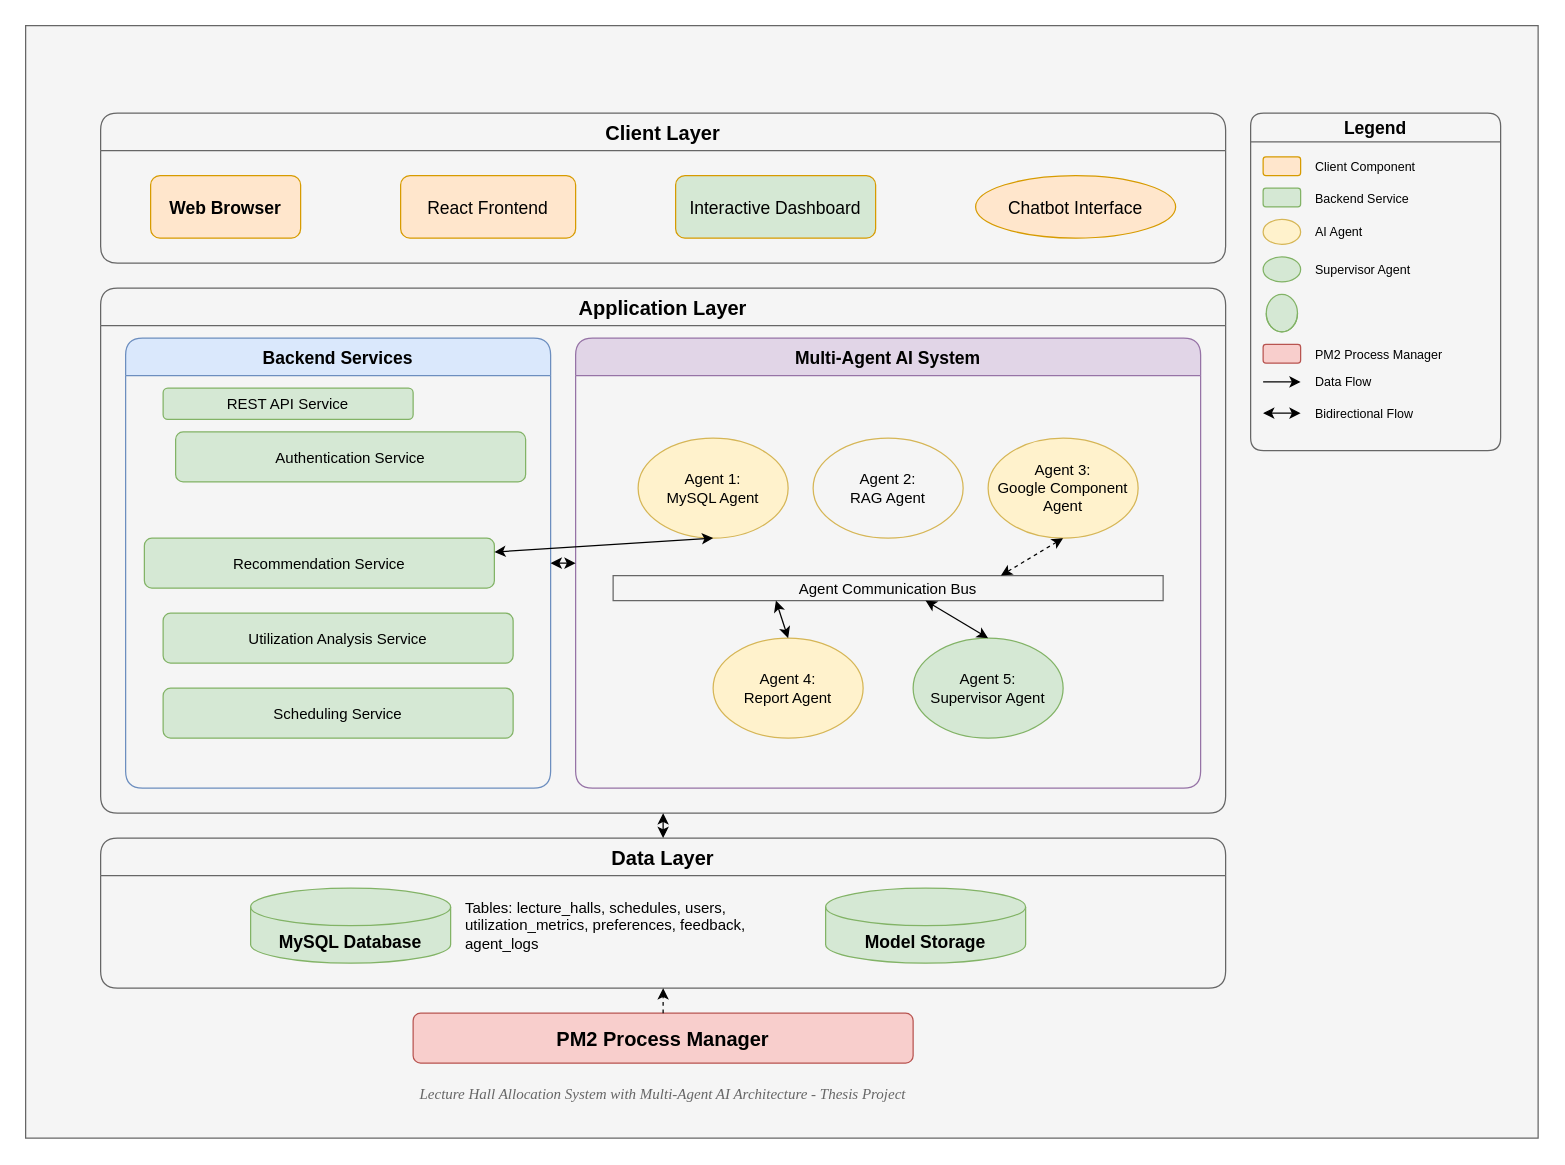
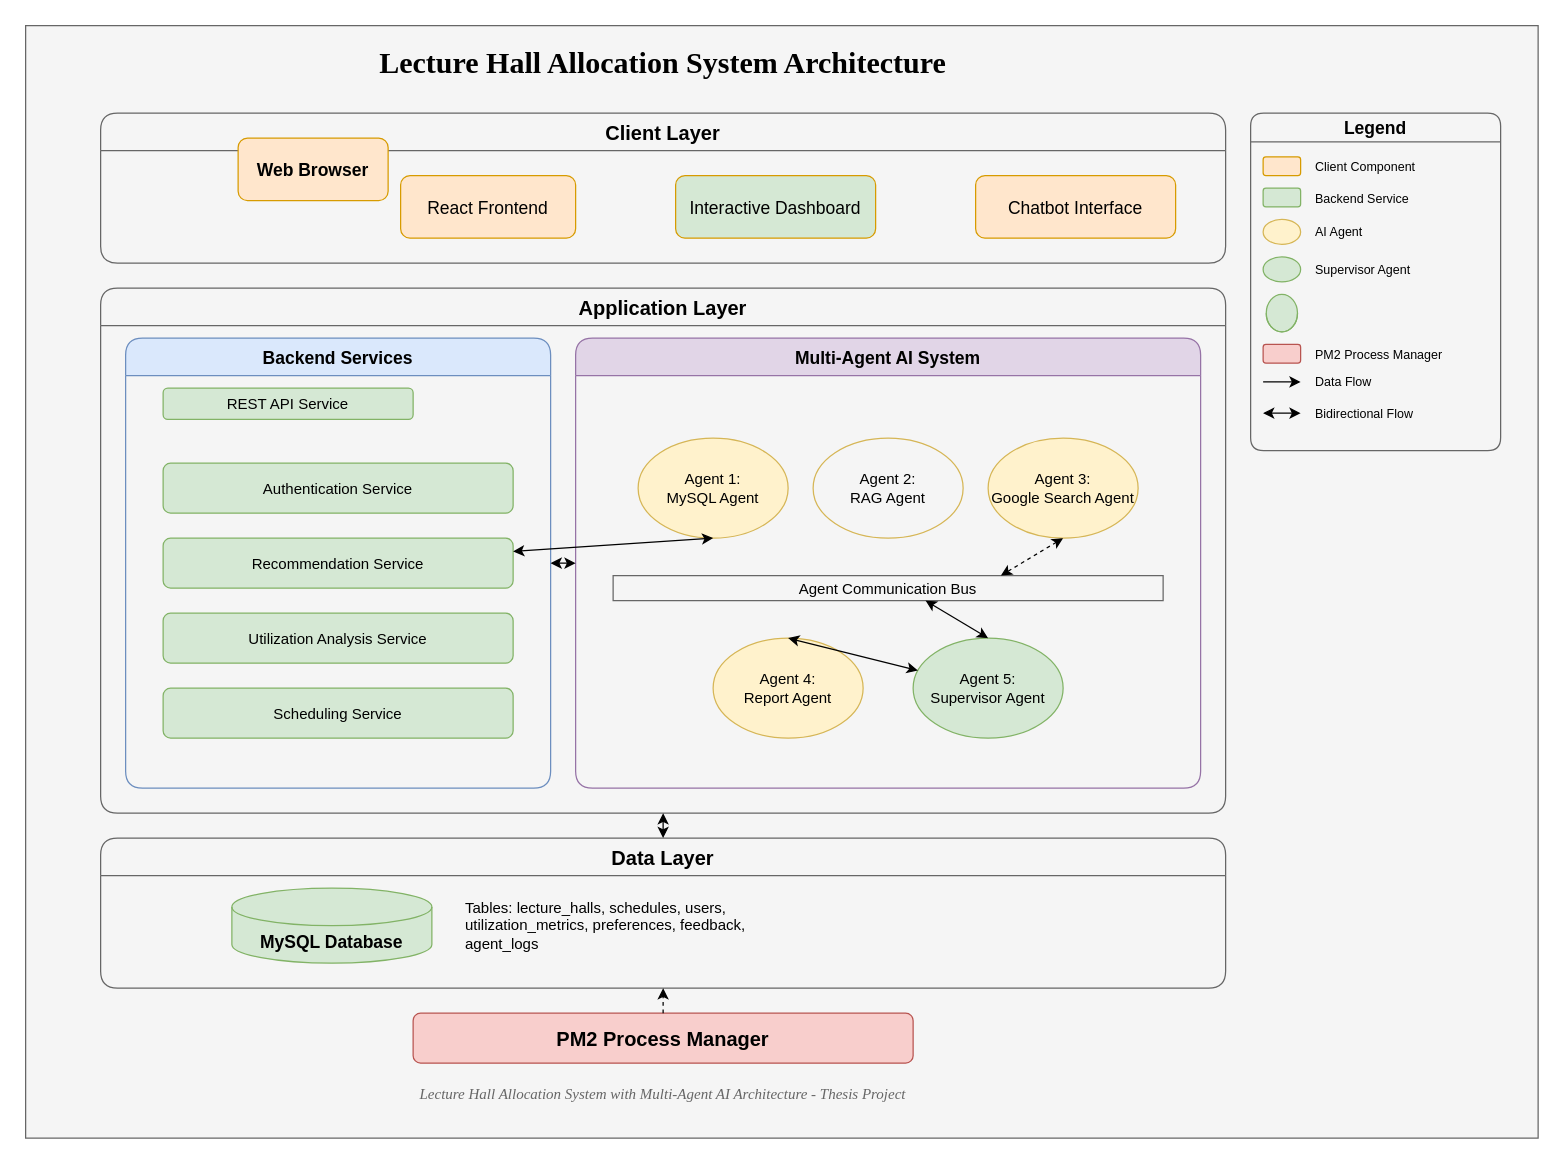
none -> (663, 63)
(226, 207) -> (313, 169)
(1076, 207) -> (1076, 207)
(351, 457) -> (338, 488)
(1063, 488) -> (1063, 488)
(319, 563) -> (338, 563)
(782, 620) -> (853, 654)
(351, 926) -> (332, 926)
(926, 926) -> none
